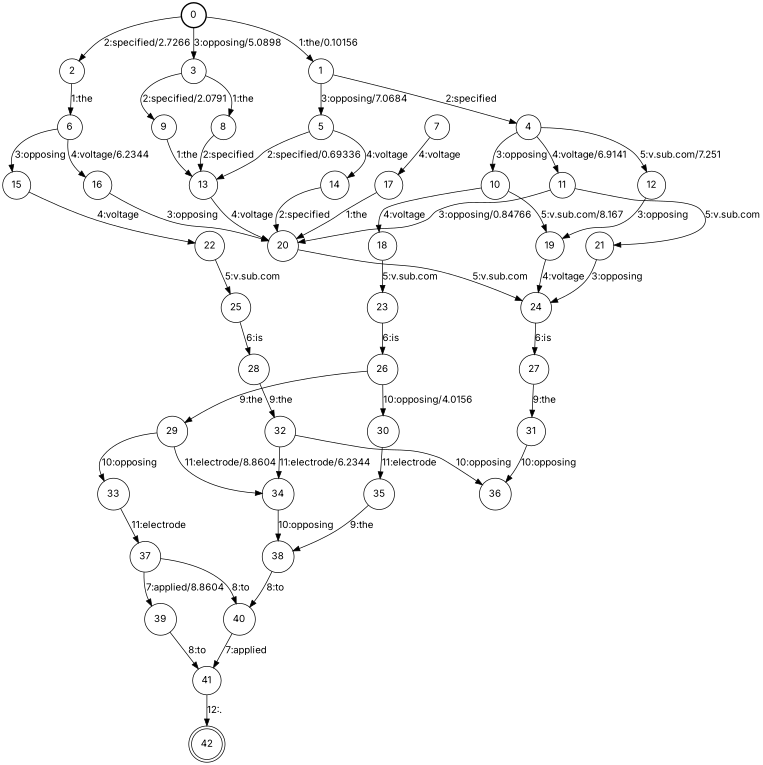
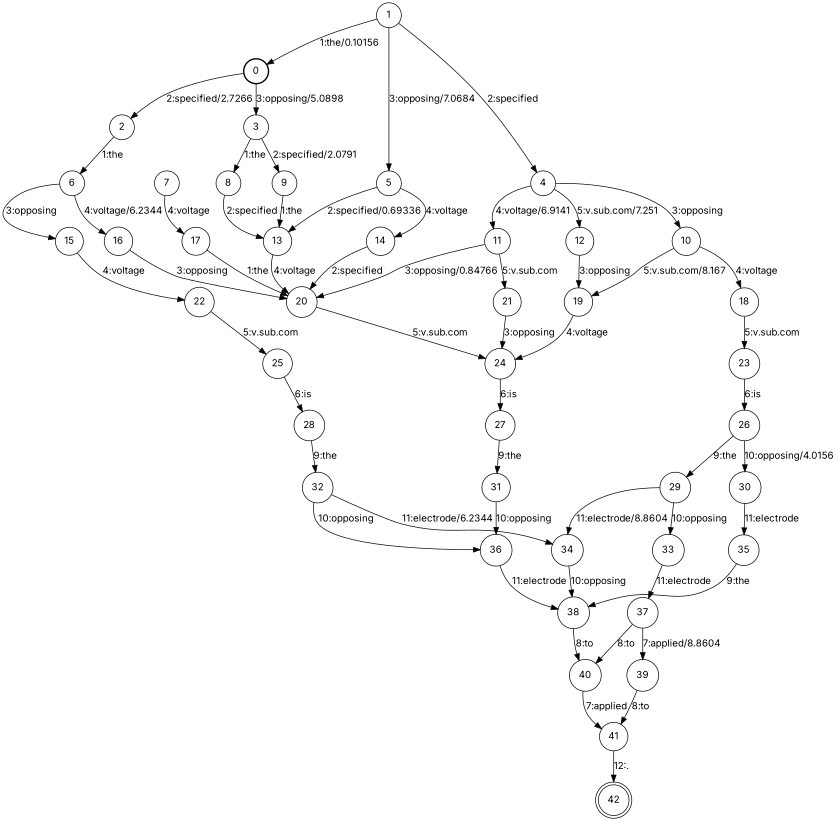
(261, 28) -> (323, 37)
none -> (520, 593)
